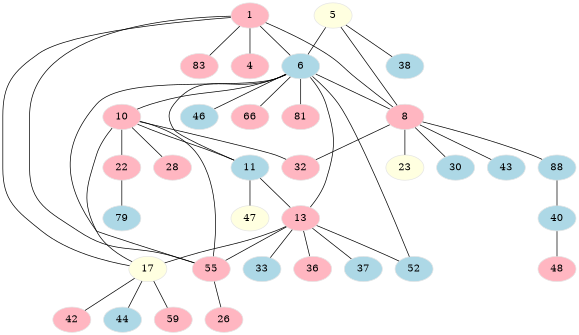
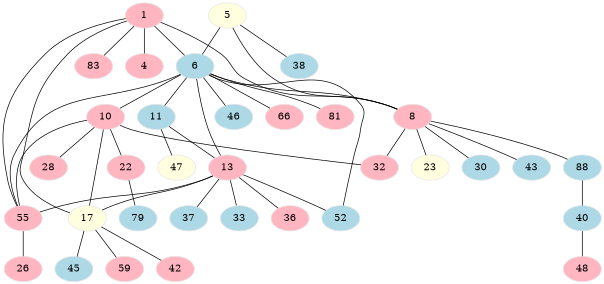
(166, 135) -> none
(123, 320) -> (74, 269)
